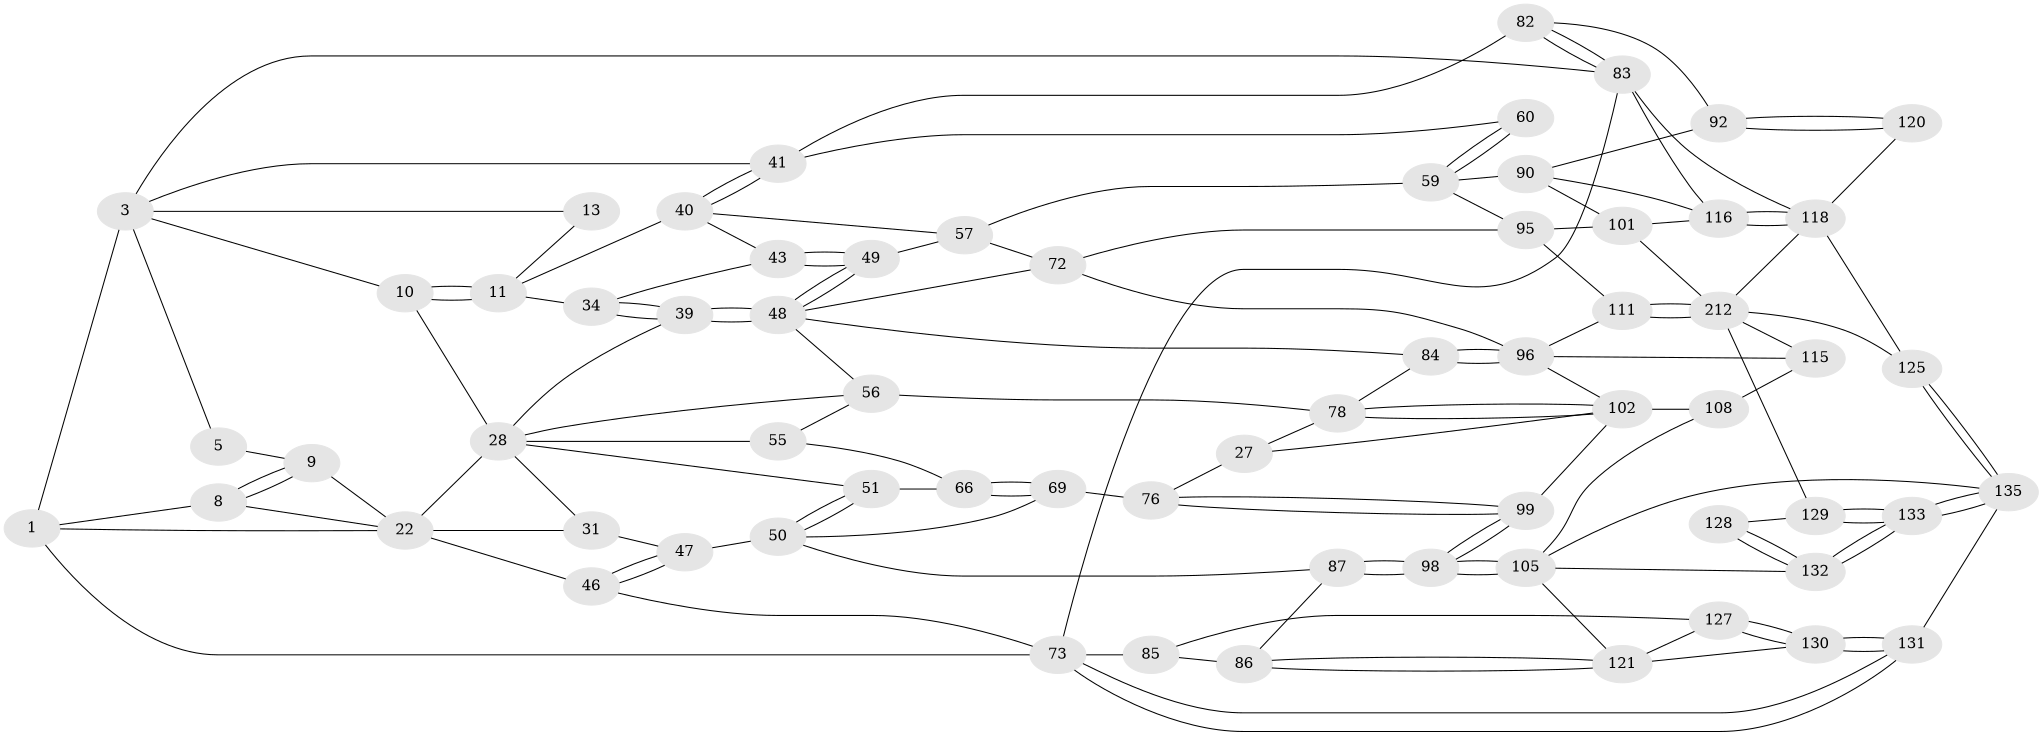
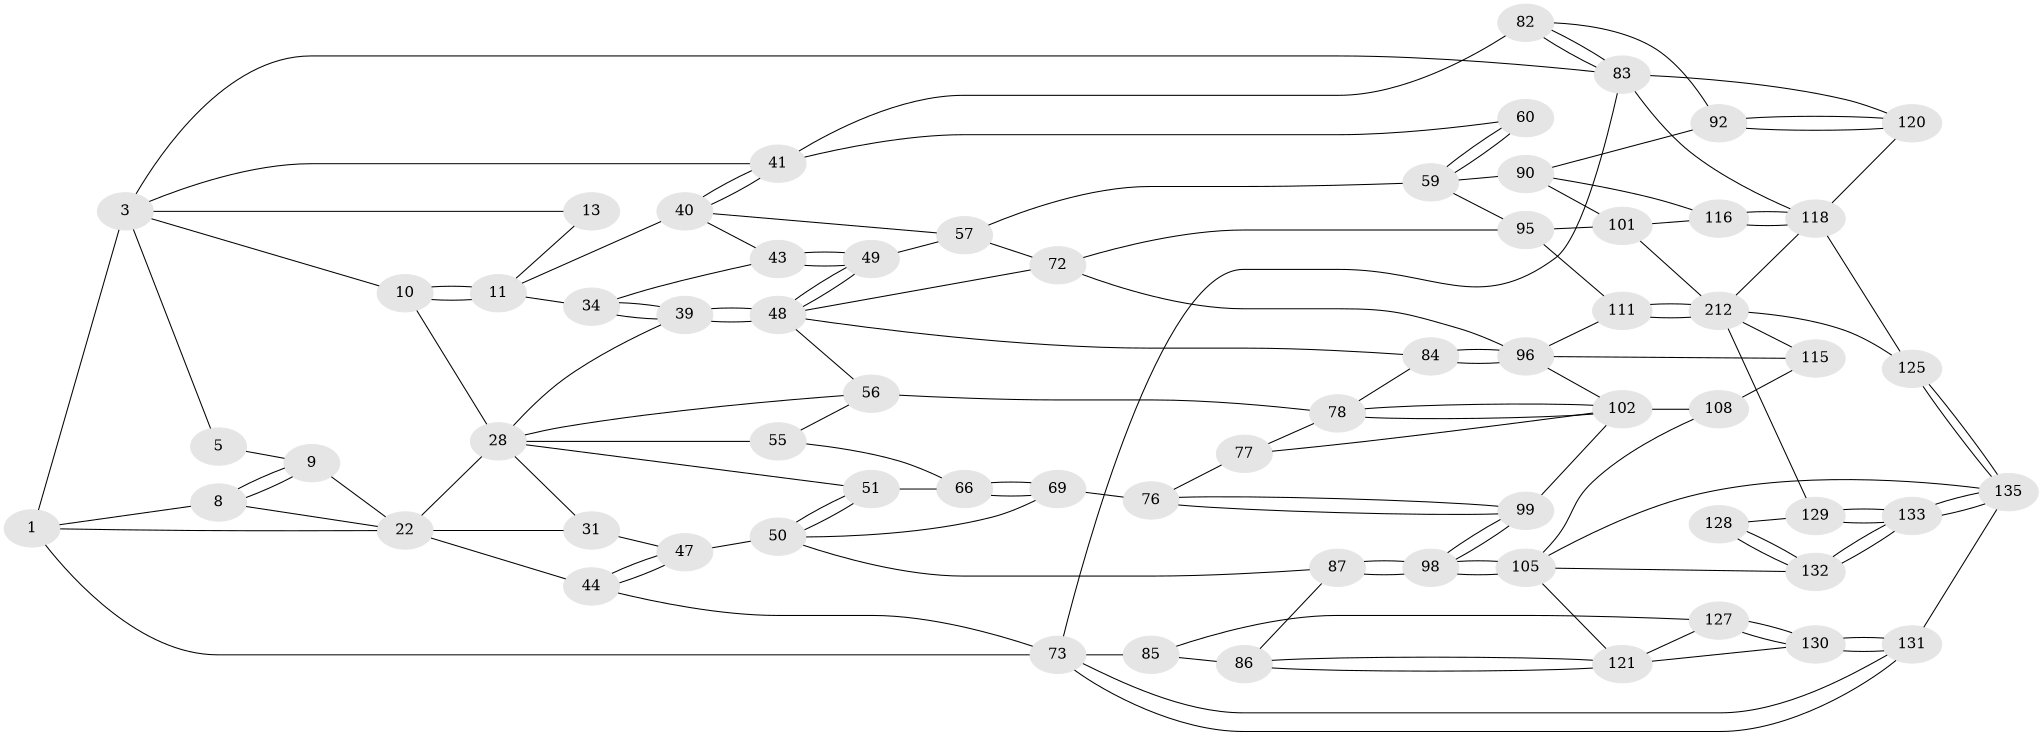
(1665, 149) -> (1770, 86)
(1244, 454) -> (1244, 454)
(592, 586) -> (592, 586)
